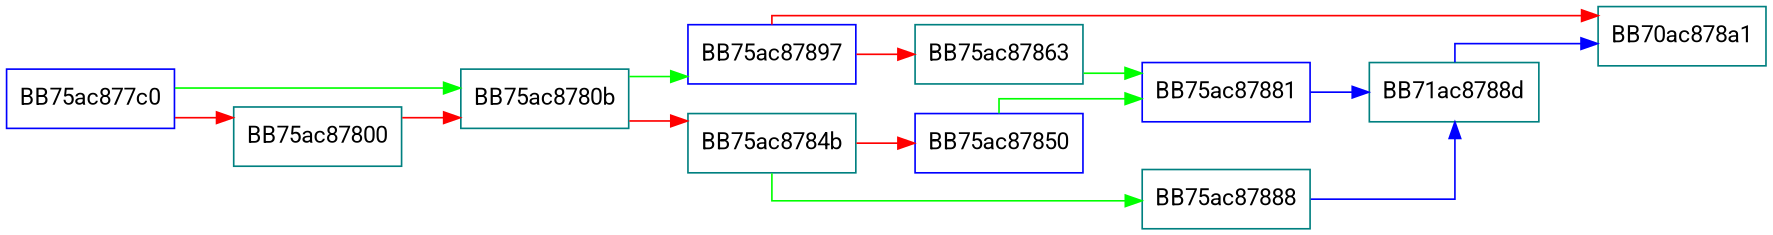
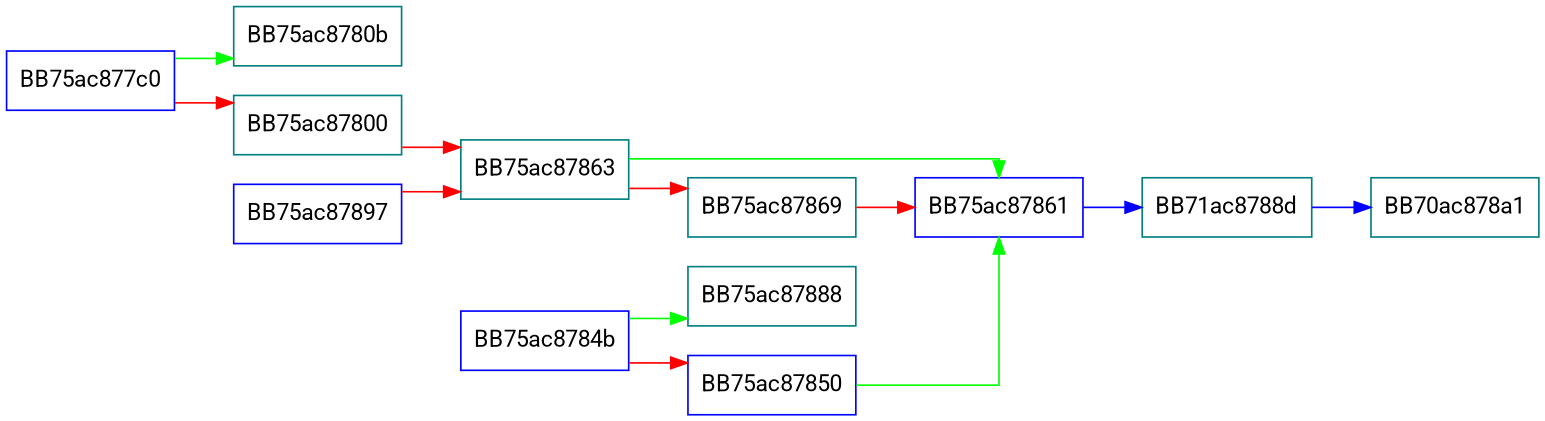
(1172, 16) -> none
(650, 77) -> none
(1226, 92) -> (999, 207)
(423, 118) -> (423, 147)
(650, 121) -> none
(772, 143) -> (545, 341)
(1413, 199) -> none
none -> (772, 207)
